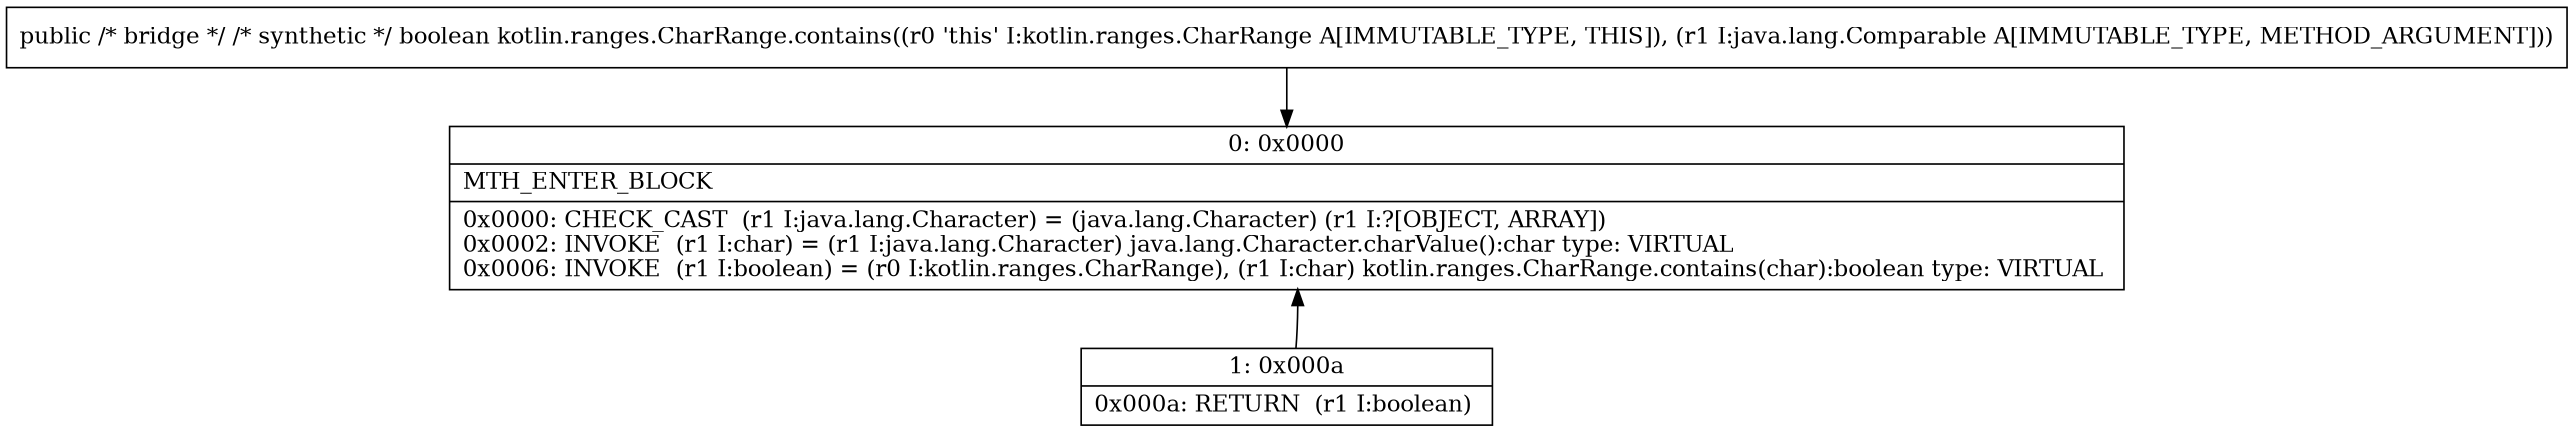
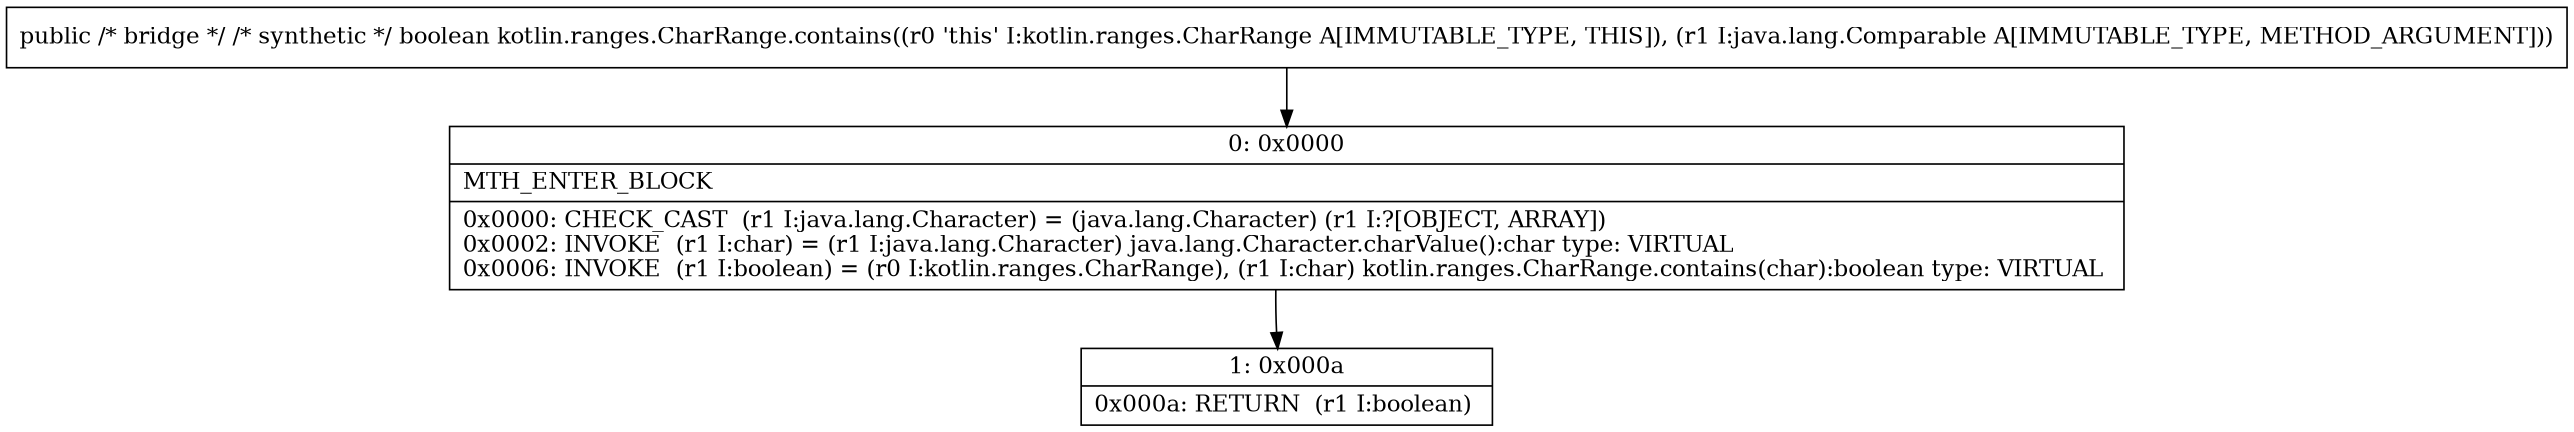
(1297, 327) -> (1276, 311)
